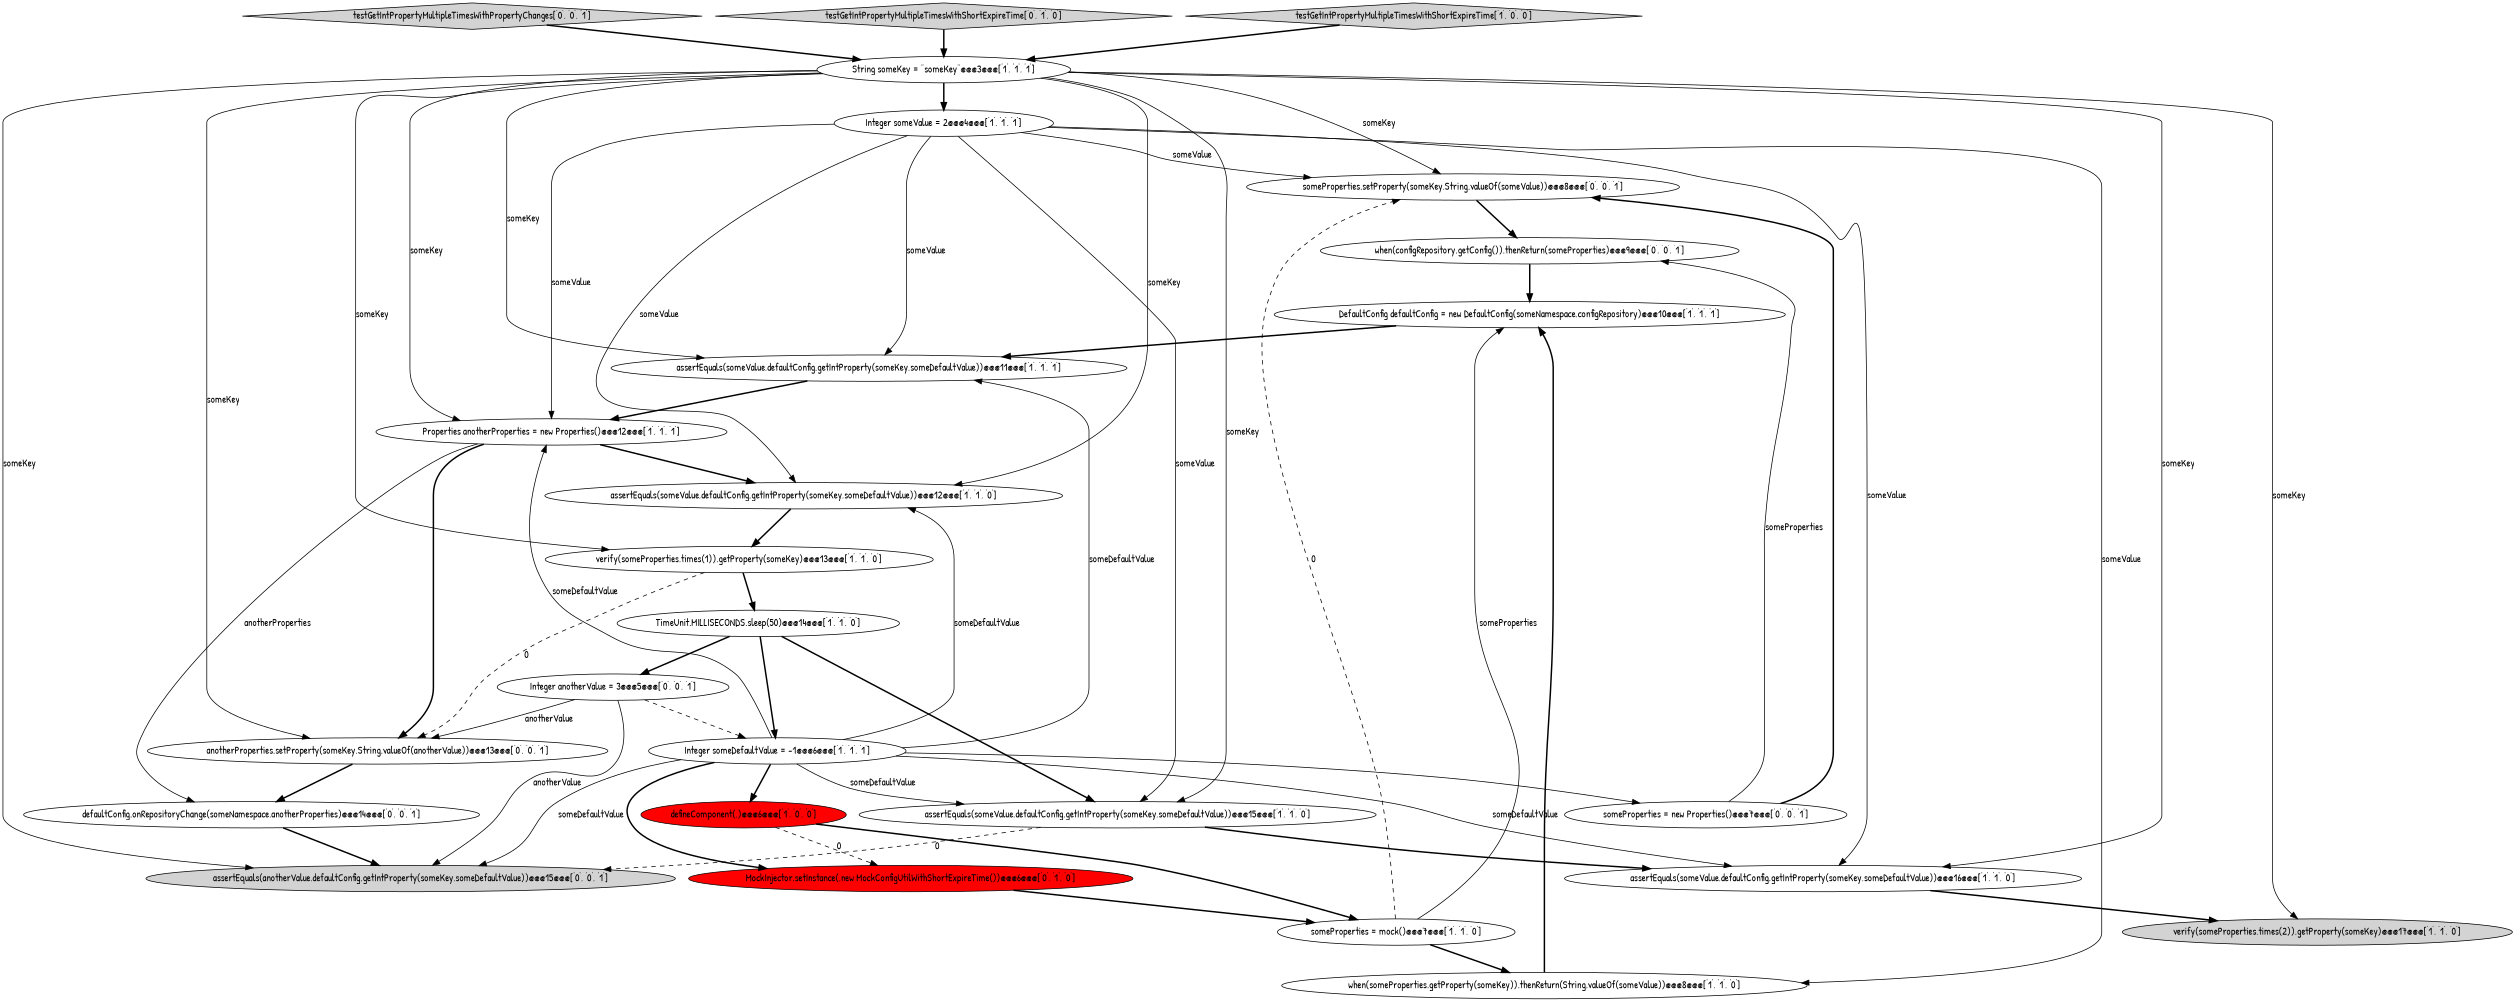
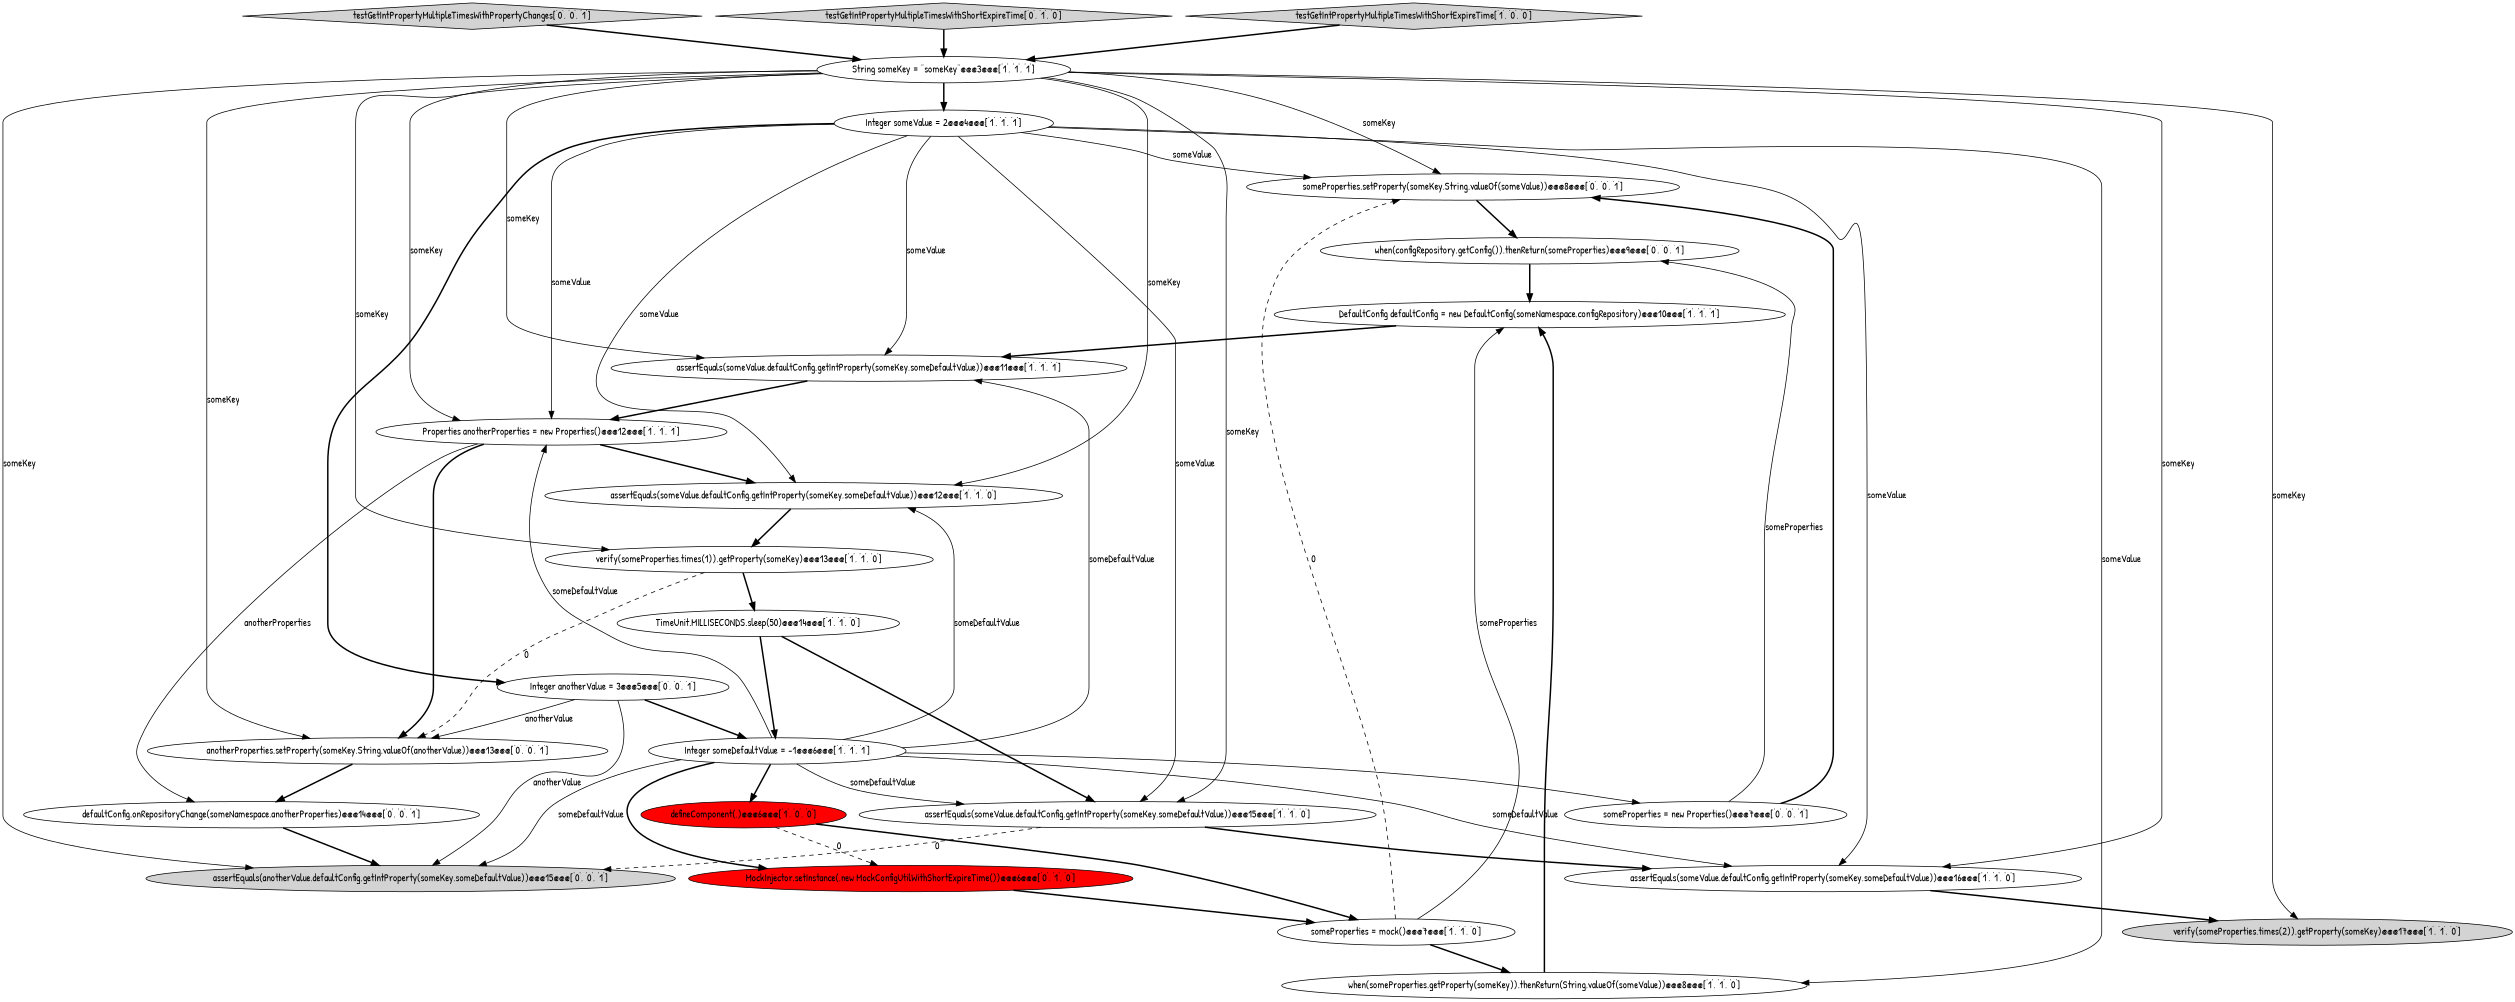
(697, 650) -> (416, 333)
(692, 718) -> (692, 718)
